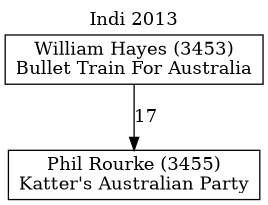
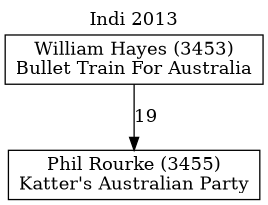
(146, 117) -> (146, 117)
